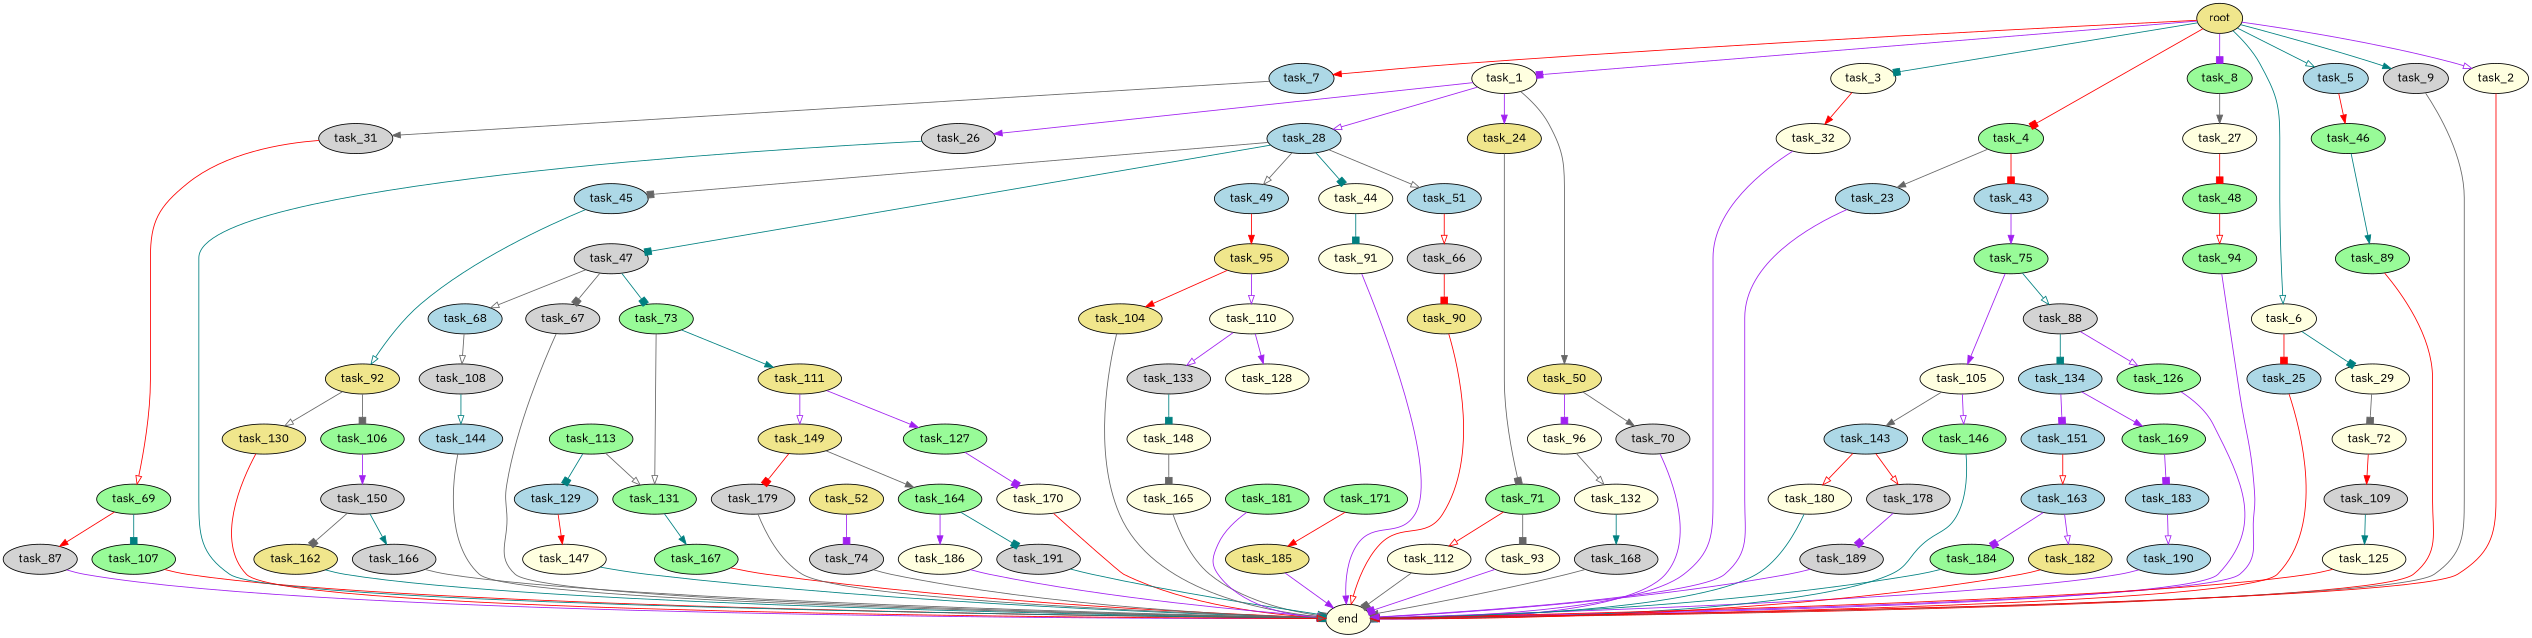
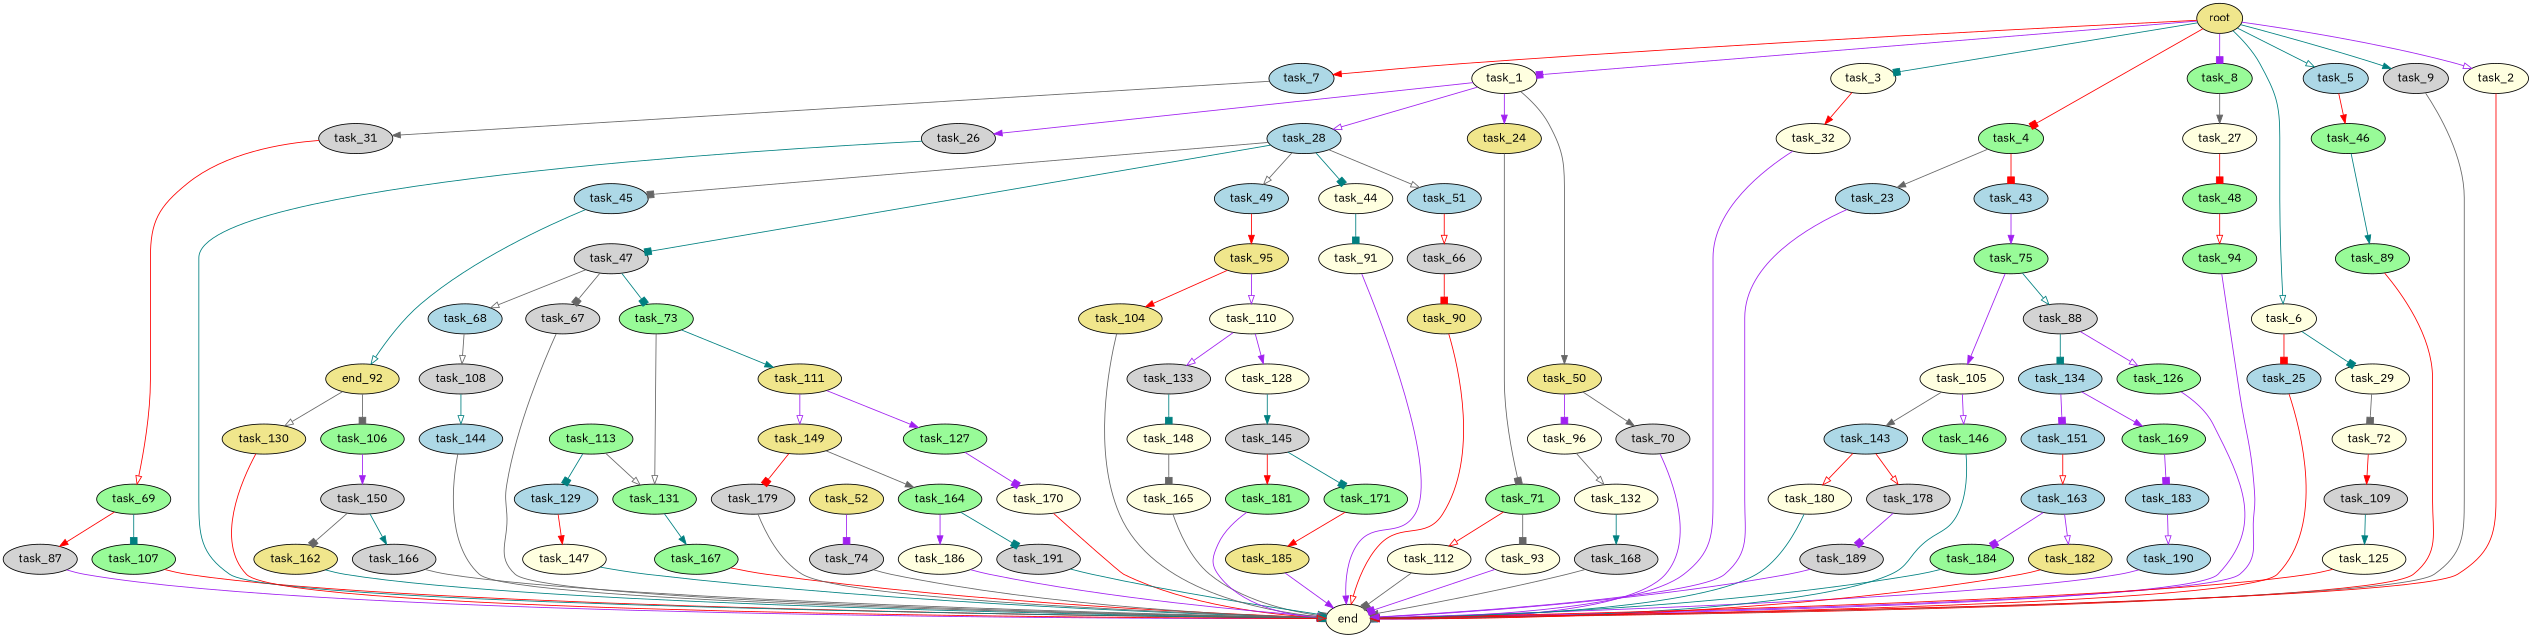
(362, 379) -> (362, 379)
none -> (1267, 439)
